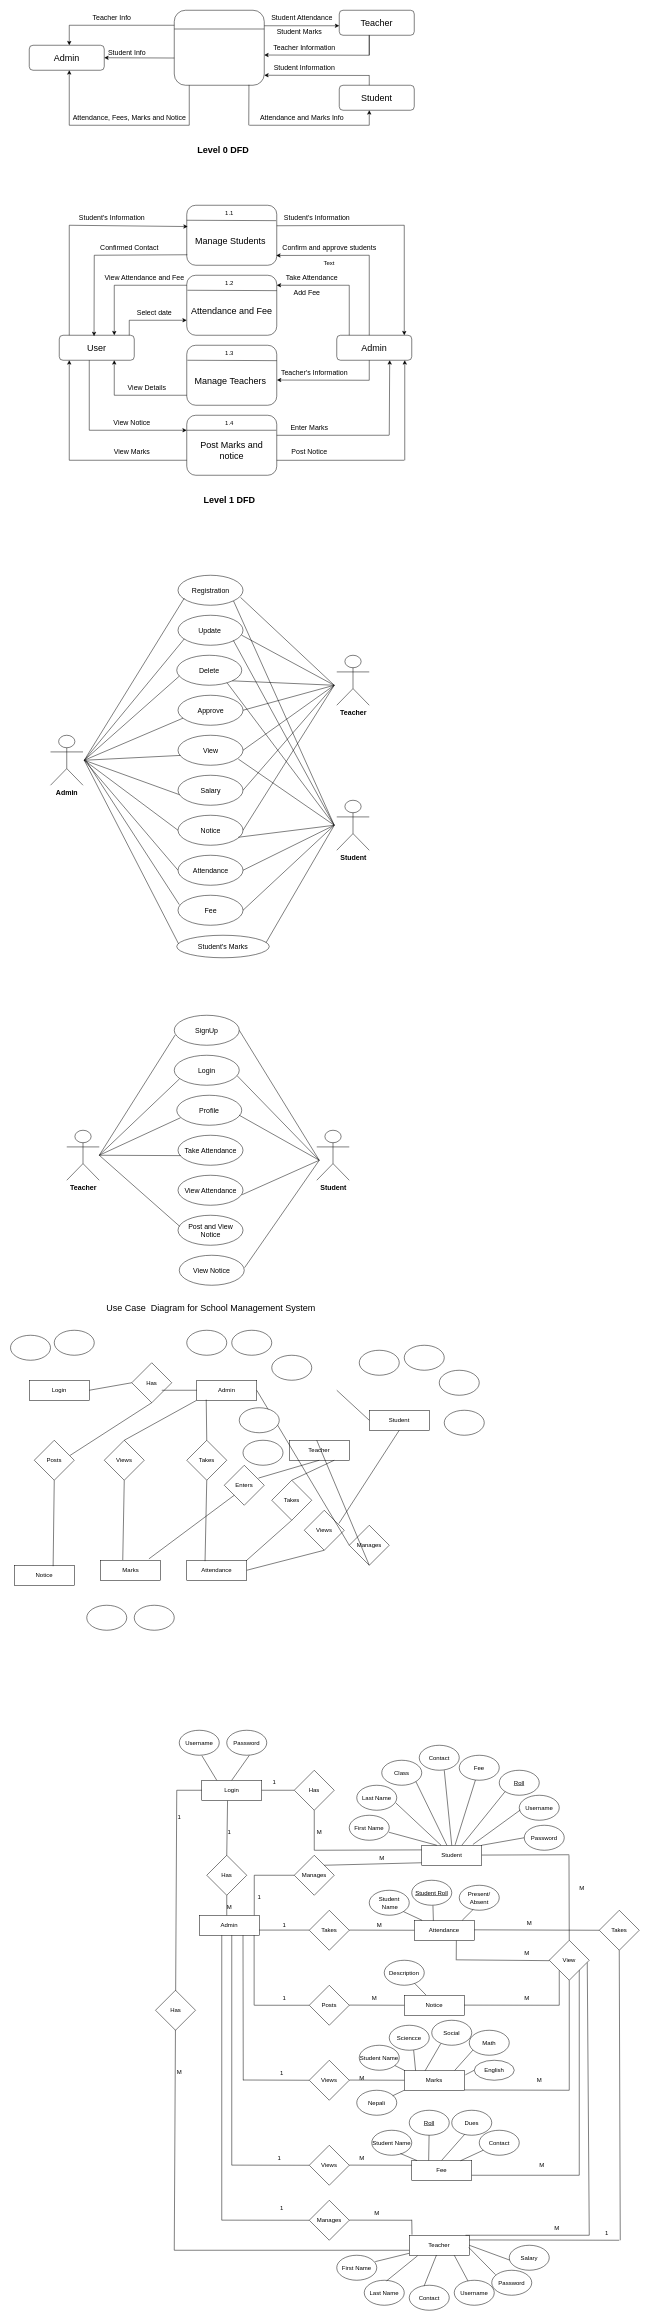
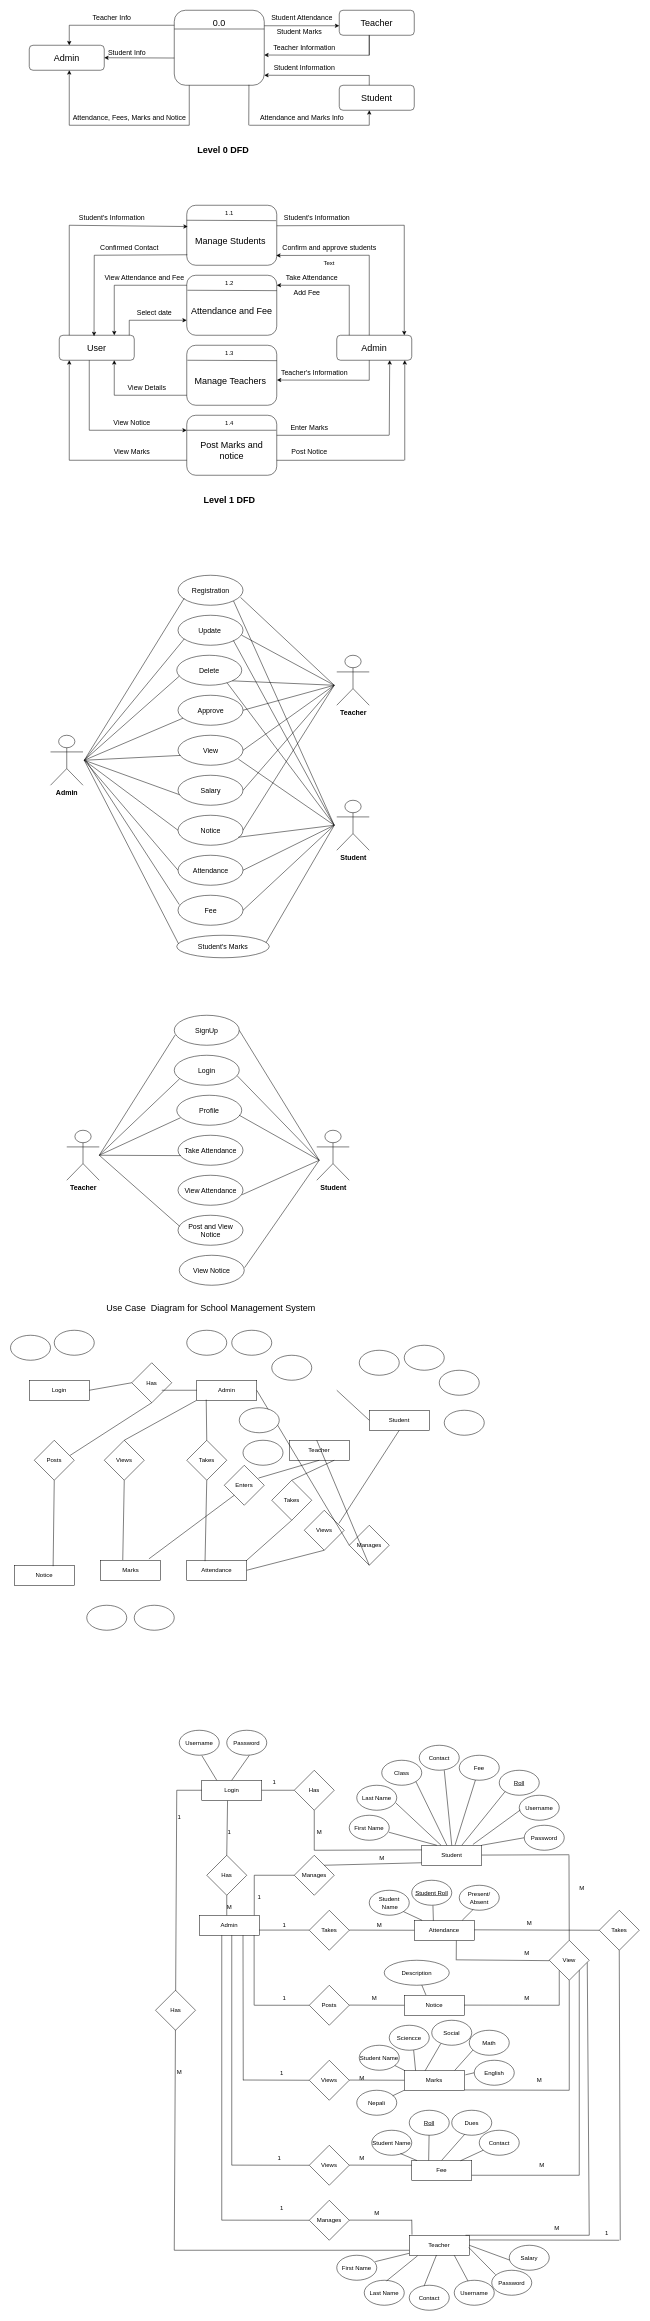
none -> (219, 23)
(404, 1973) -> (417, 1973)
(494, 2070) -> (494, 2073)
